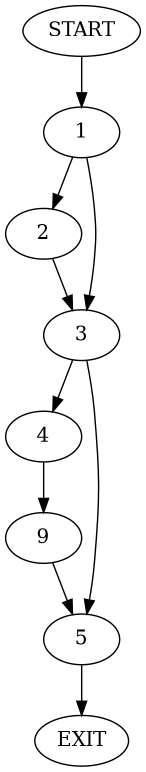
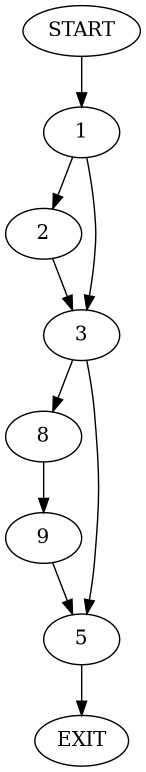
(44, 437) -> (44, 437)
